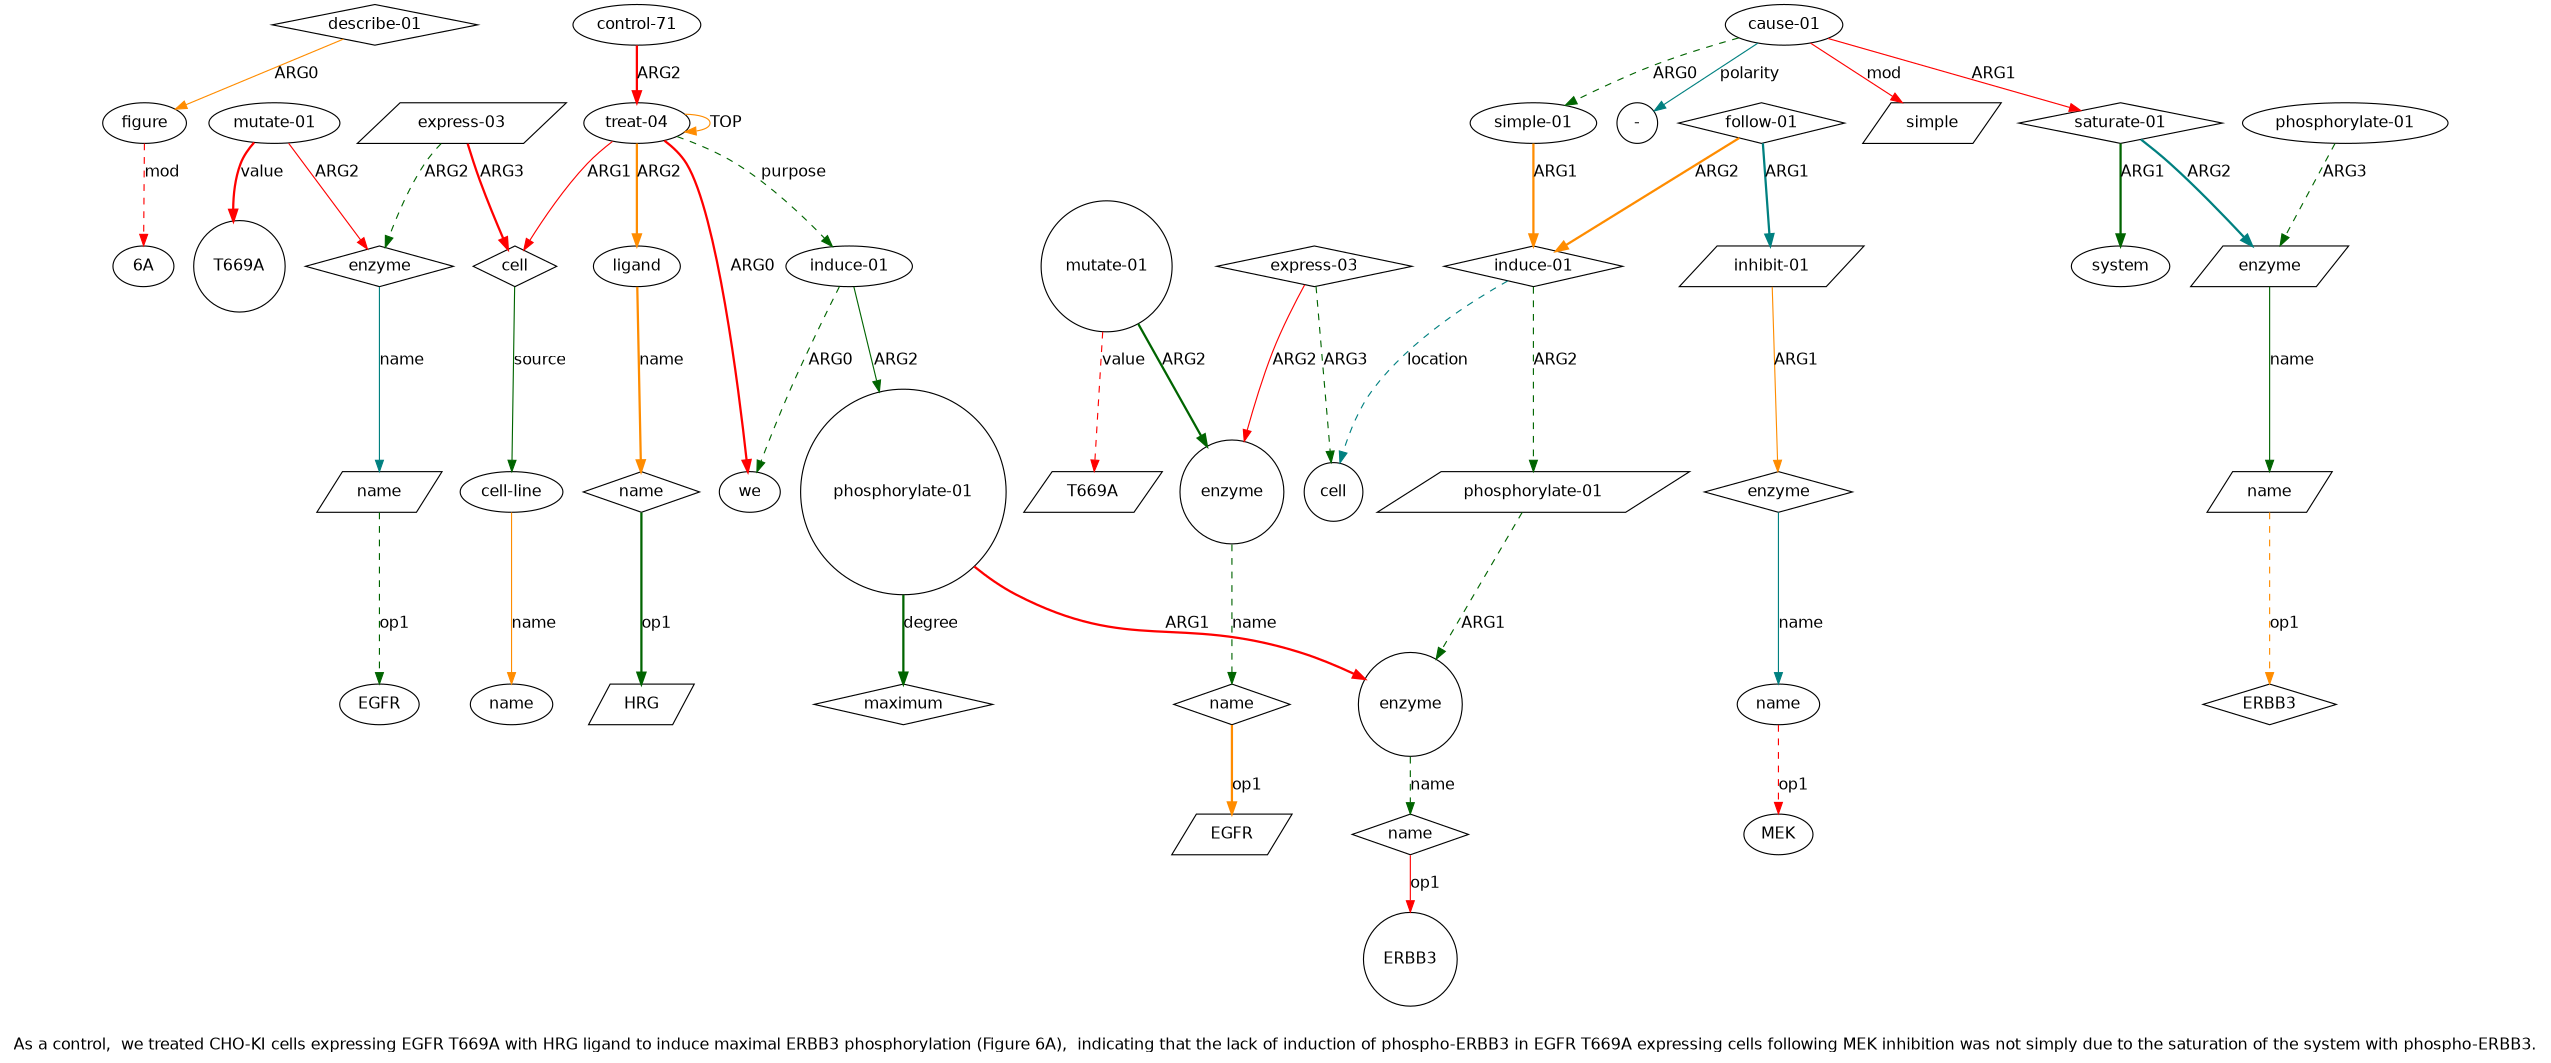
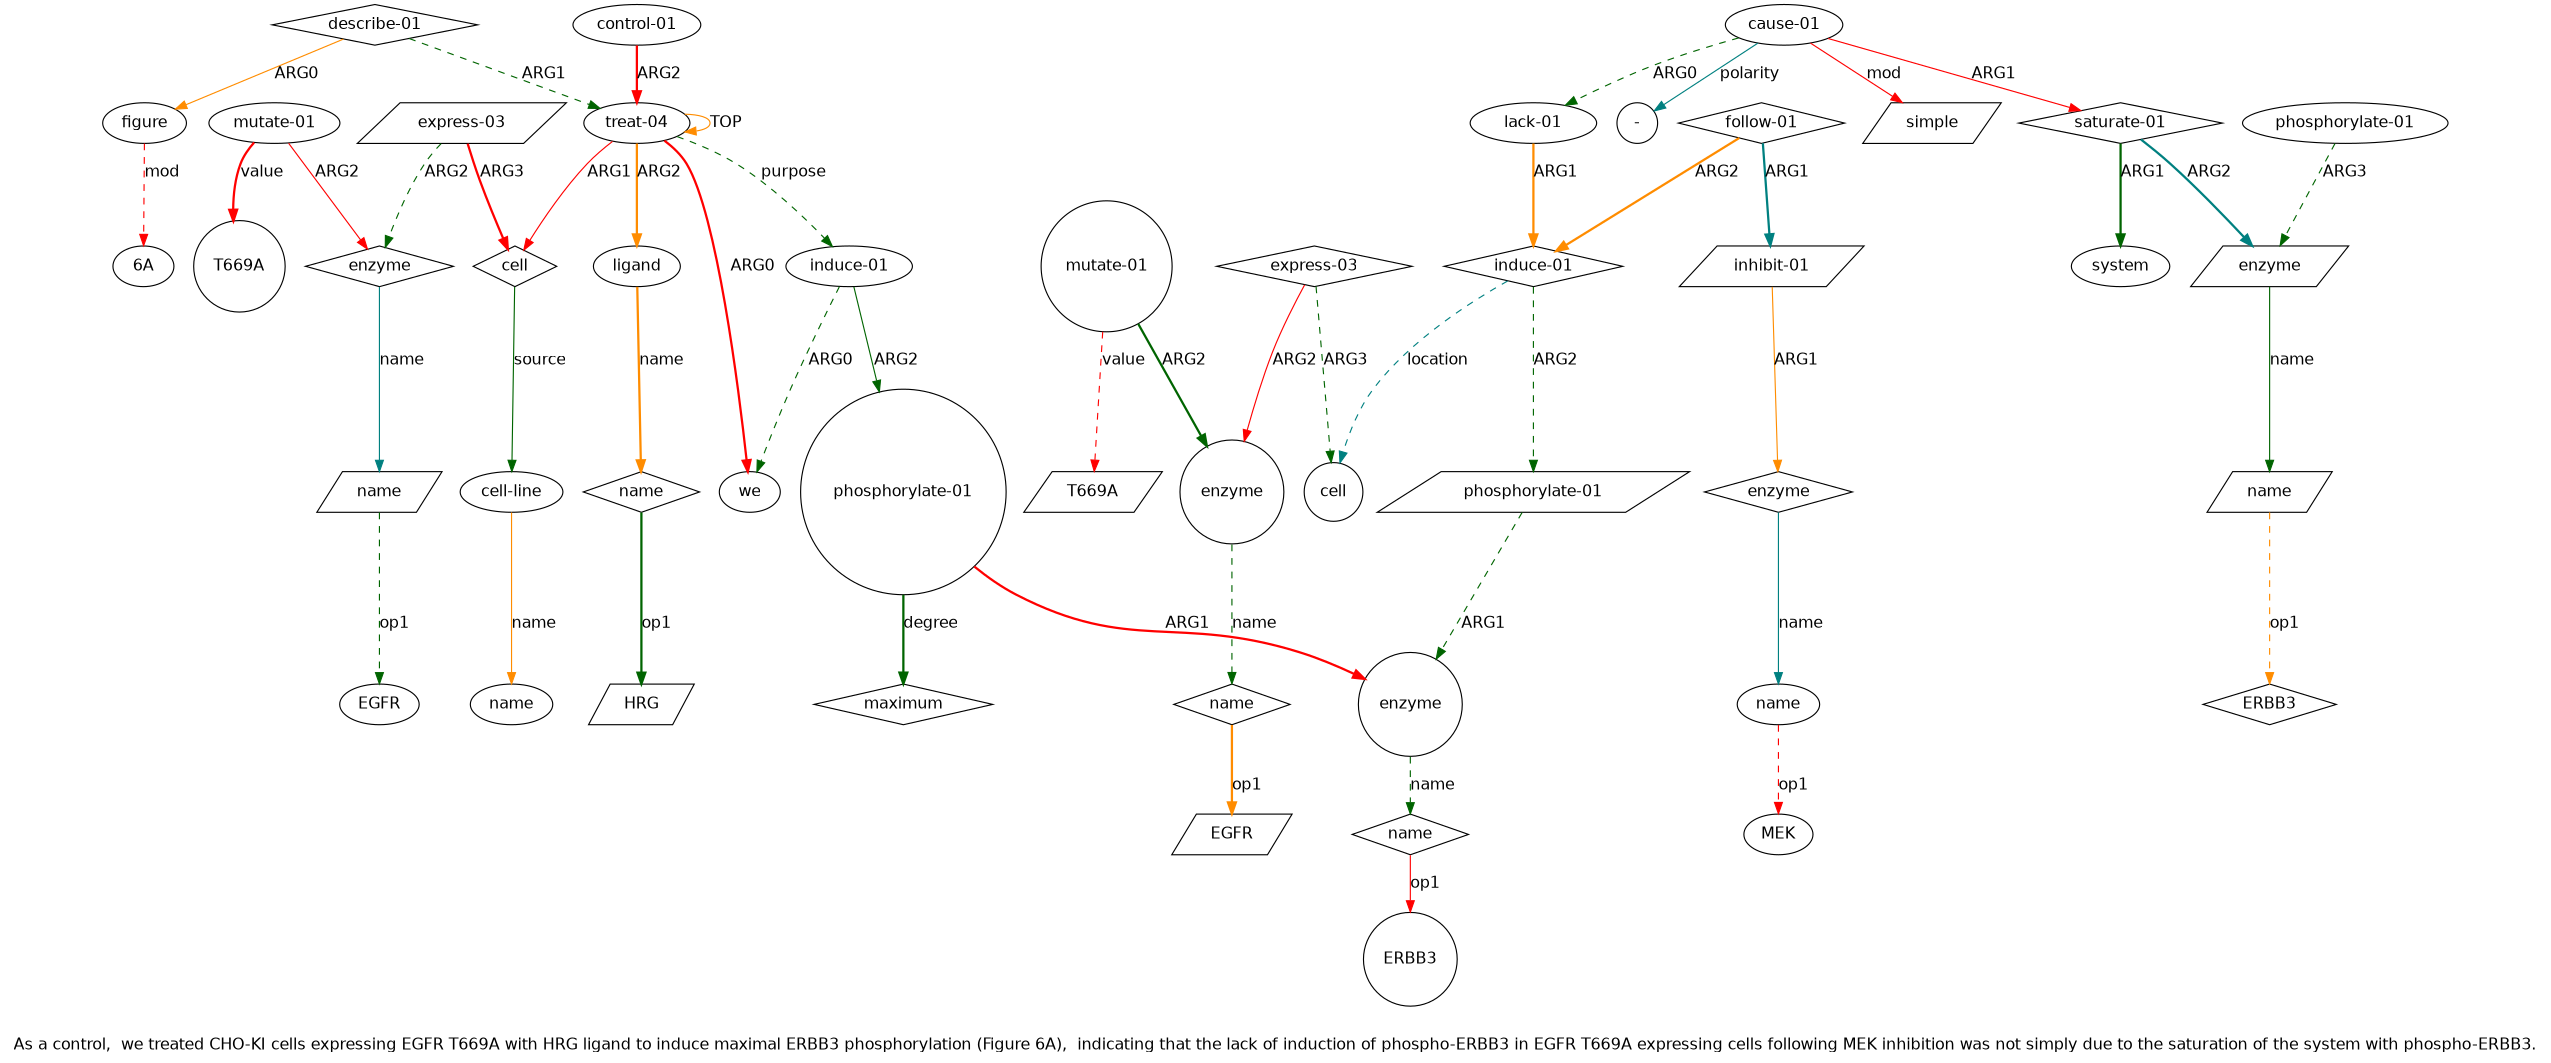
(637, 25) -> (637, 25)
none -> (499, 72)
(1533, 123) -> (1533, 123)
